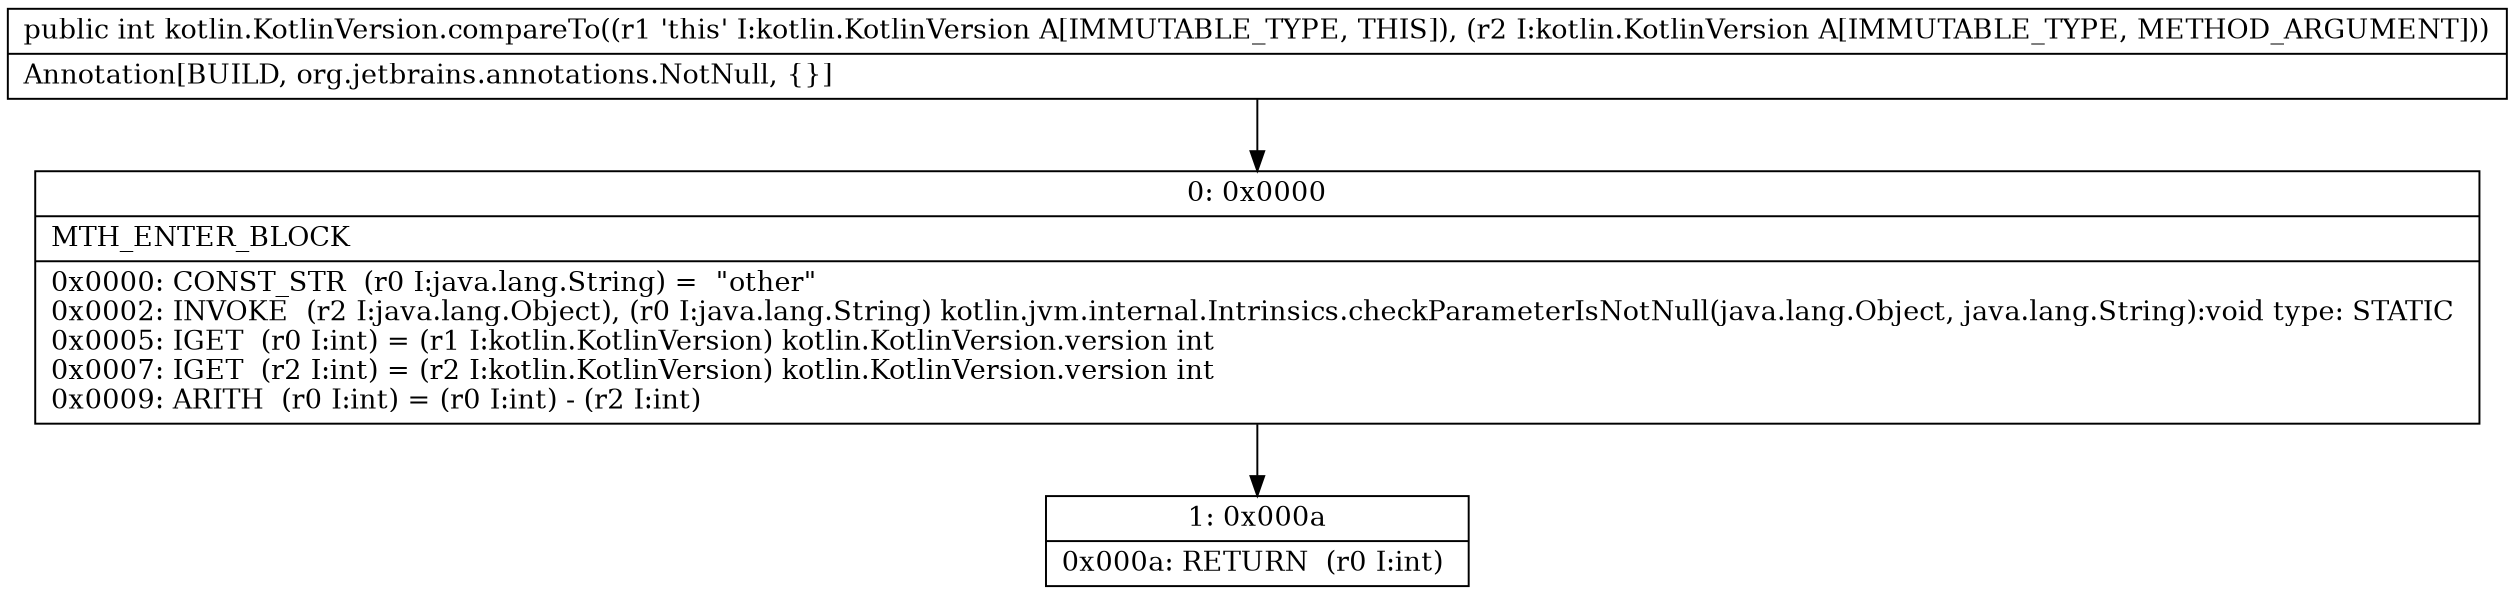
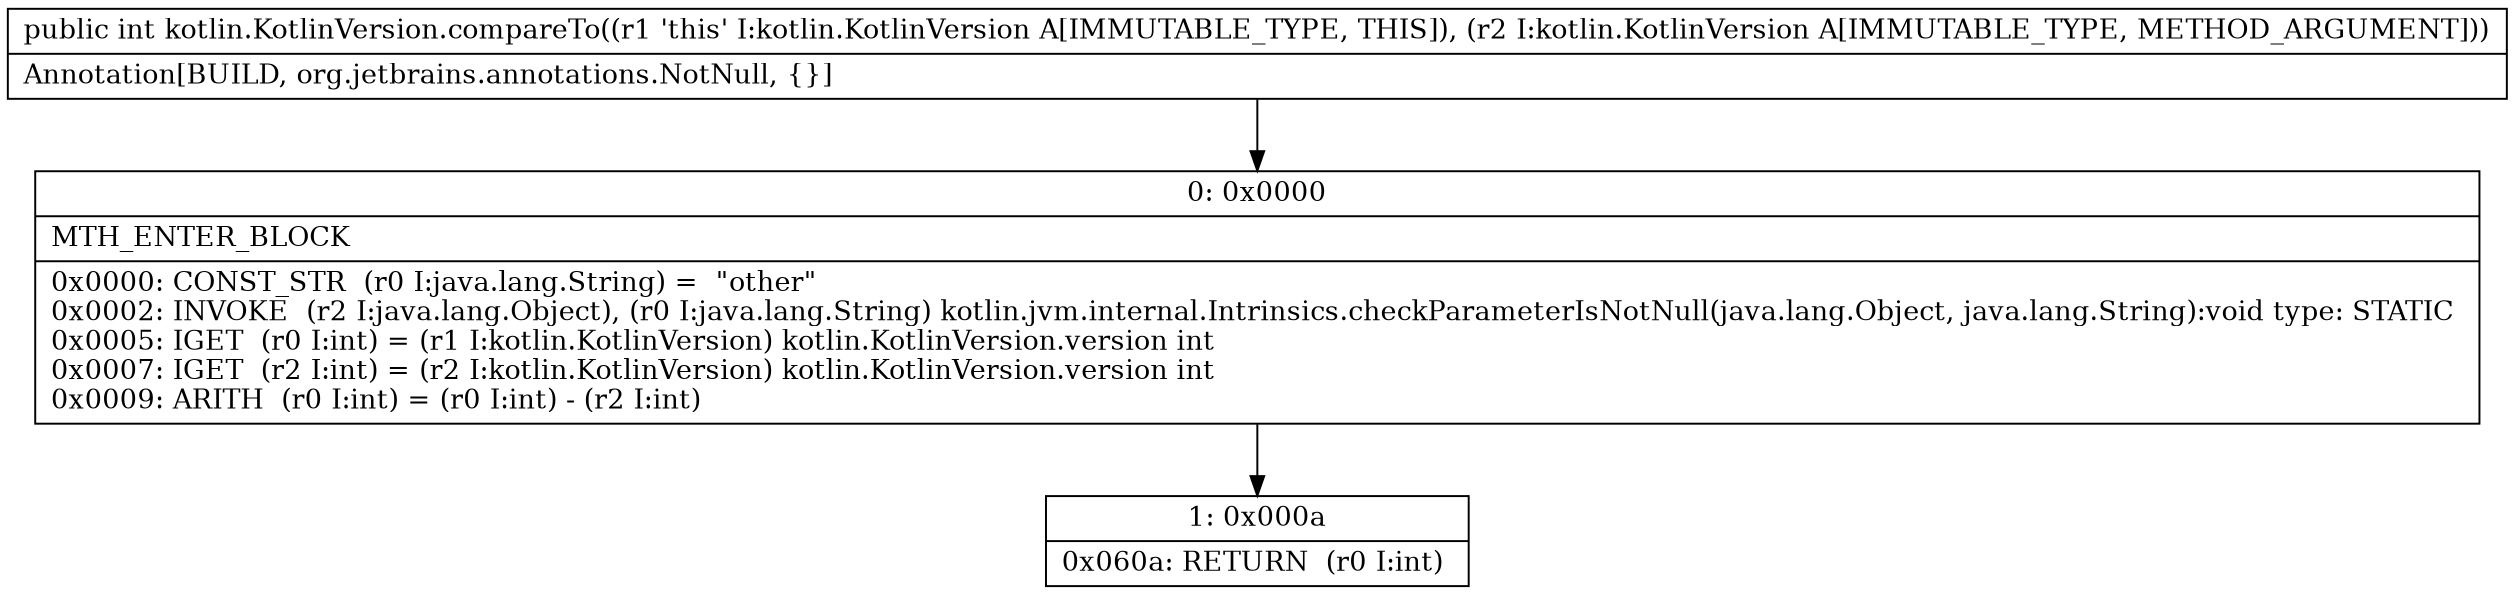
(1257, 563) -> (1257, 563)
